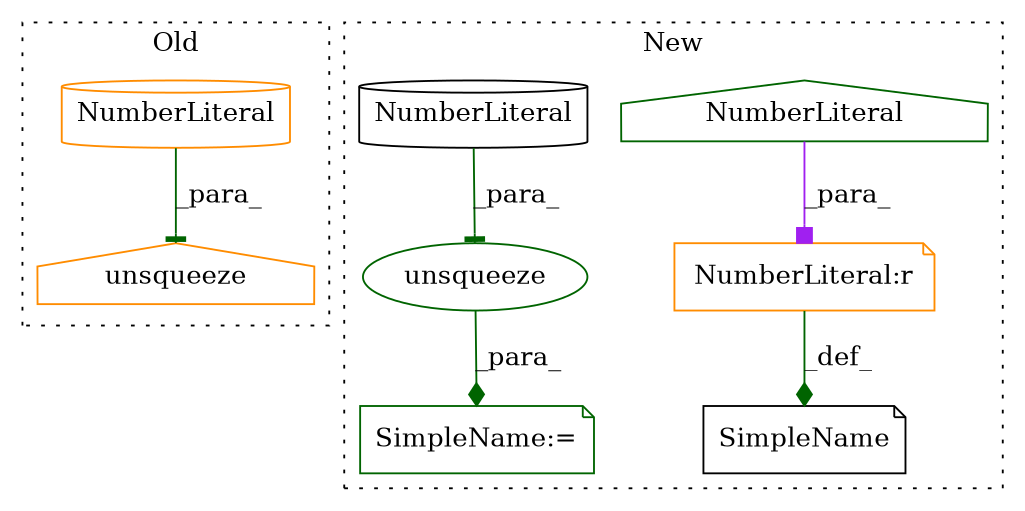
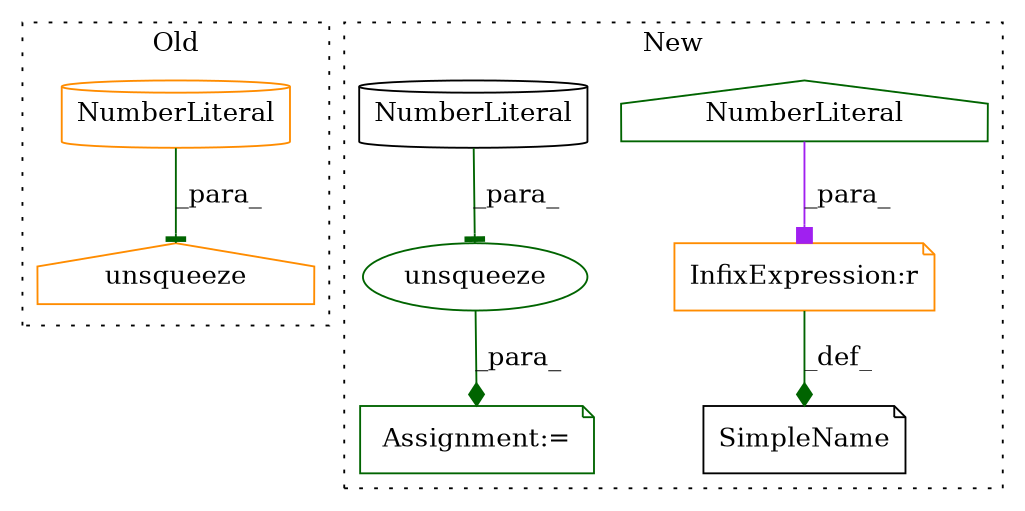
(804, 277) -> (804, 277)
(477, 440) -> (477, 440)
